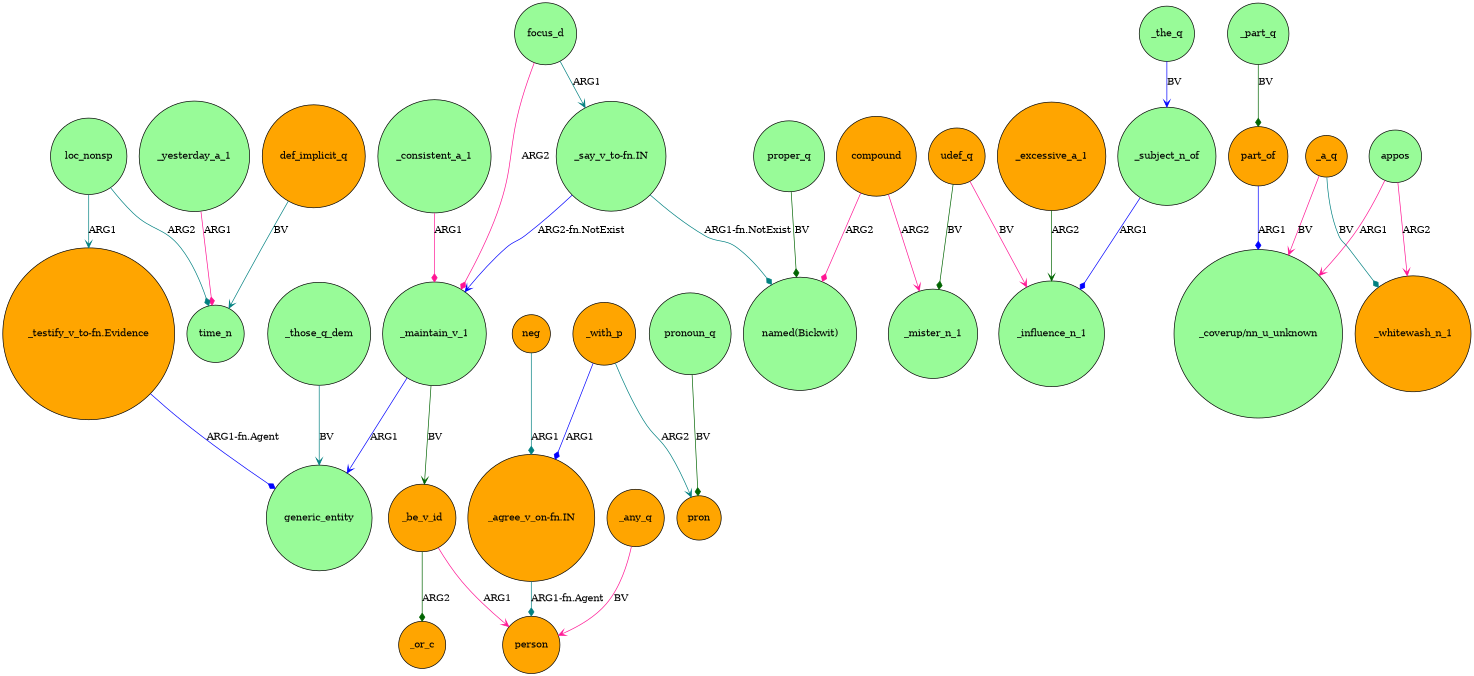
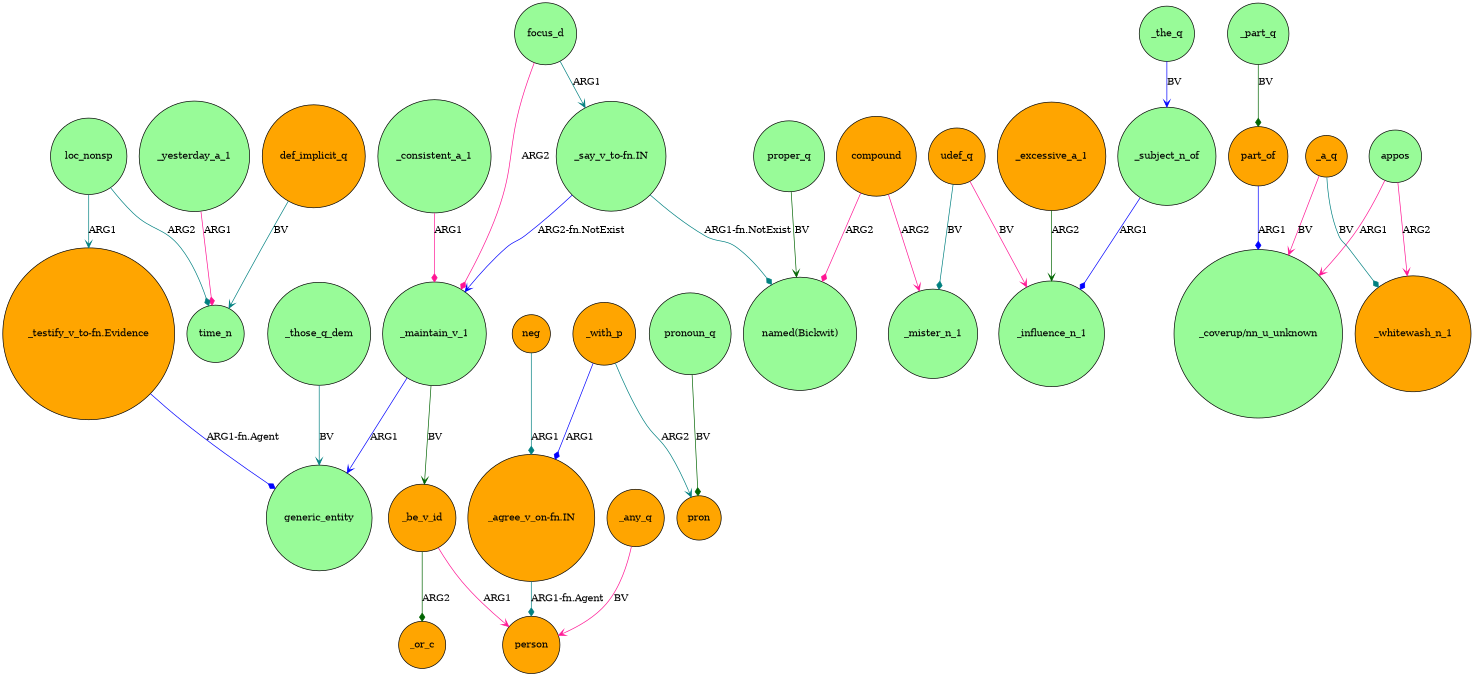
(794, 231) -> (794, 231)
(947, 233) -> (947, 233)
